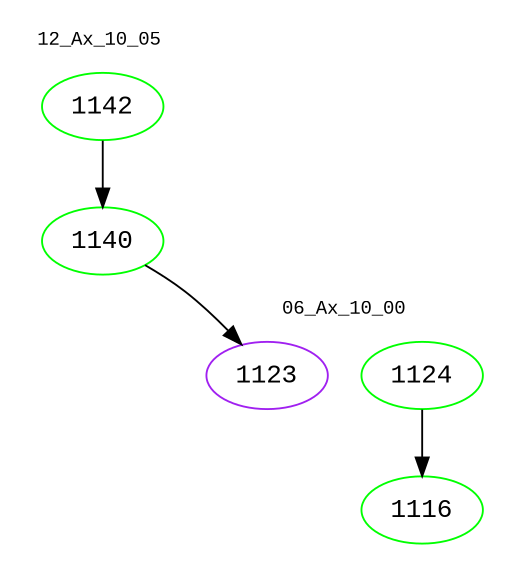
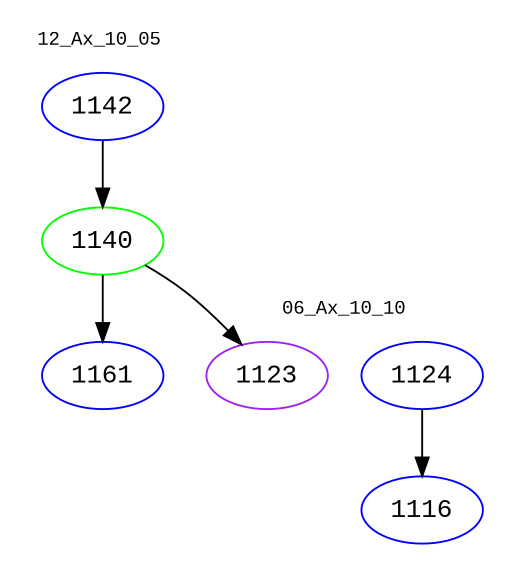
(103, 106) -> (103, 106)
(345, 309) -> (345, 309)
none -> (103, 375)
(422, 375) -> (422, 375)
(422, 510) -> (422, 510)
